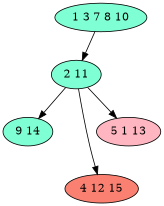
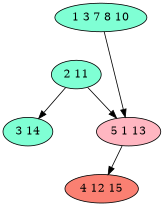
(90, 42) -> (114, 71)
(86, 128) -> (117, 157)
(28, 132) -> (28, 132)
